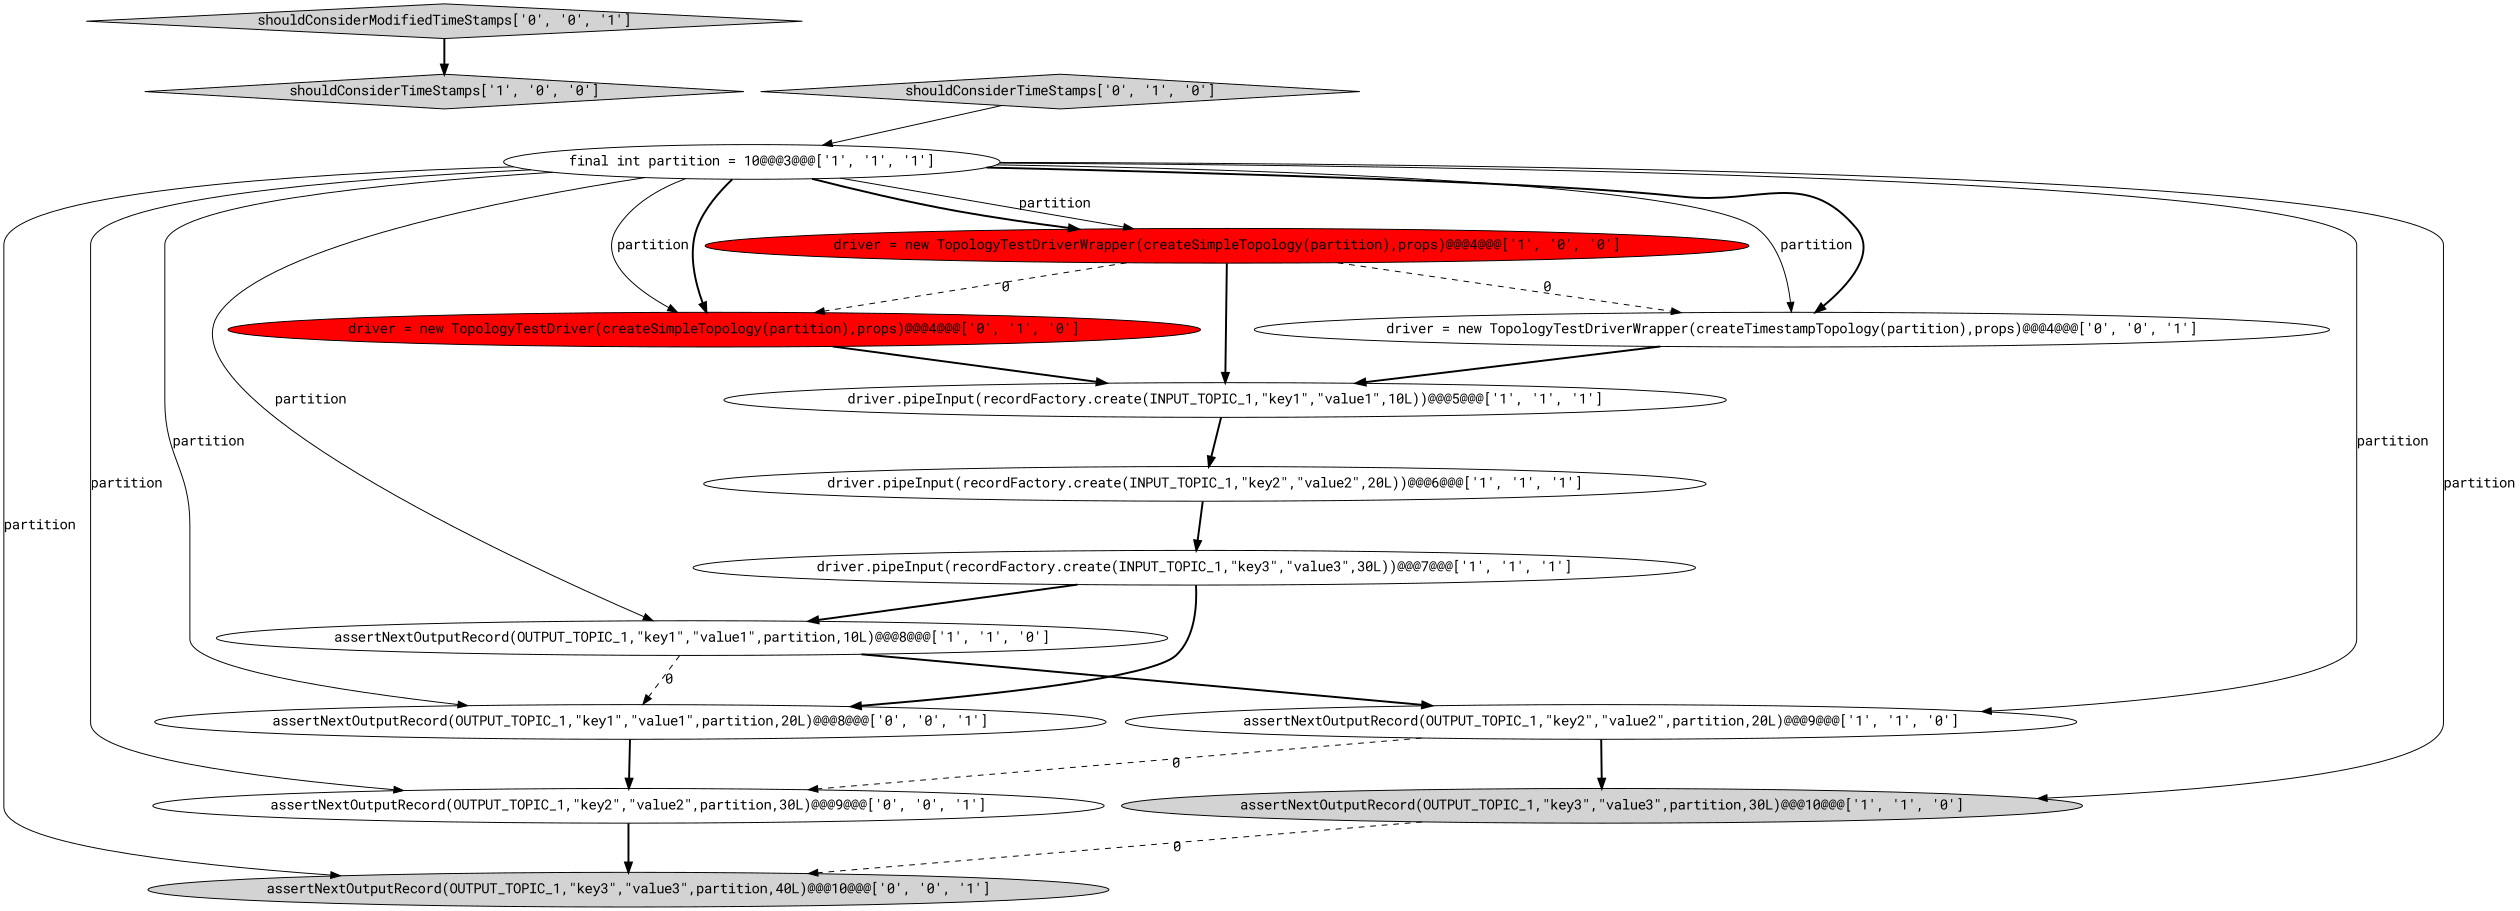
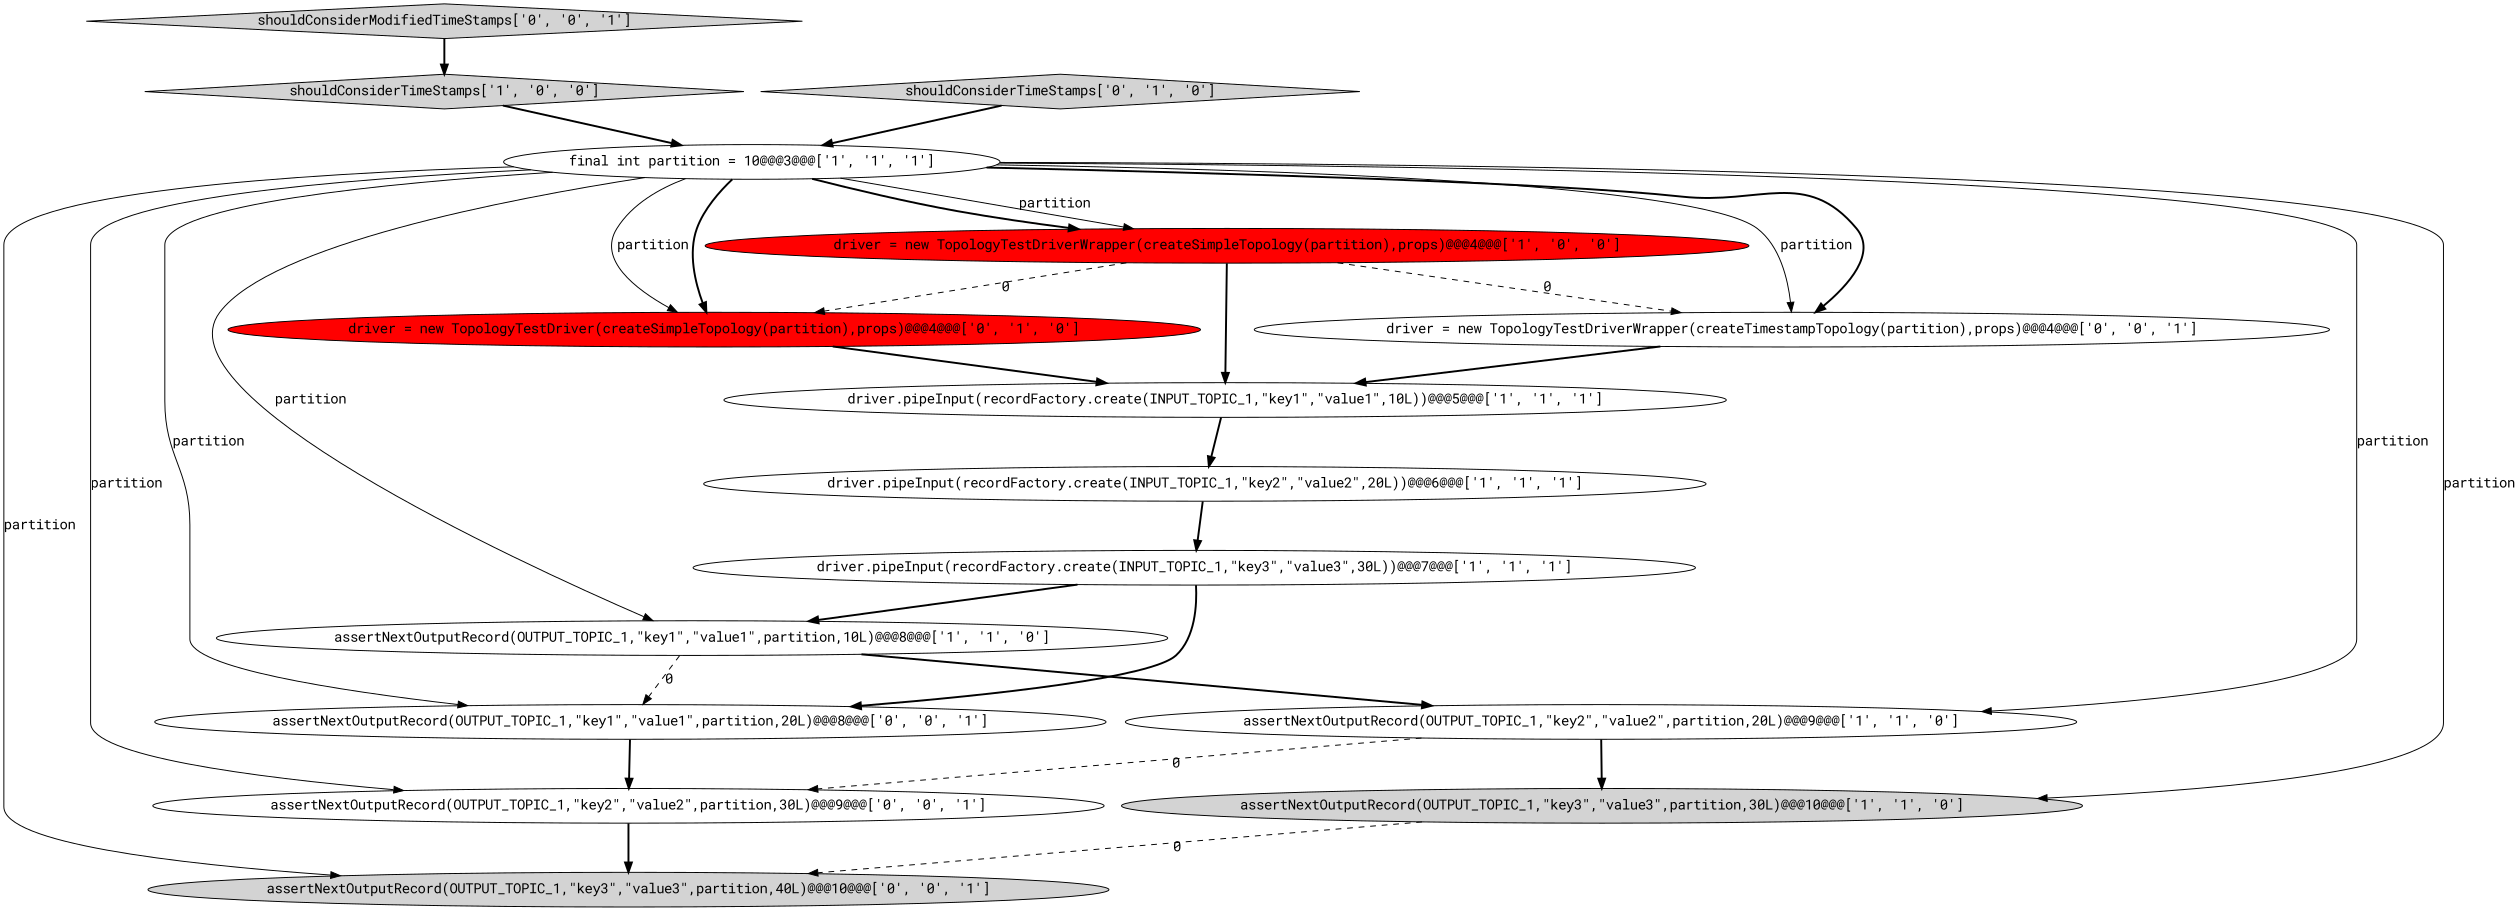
none -> (587, 124)
(917, 124) -> (917, 124)
